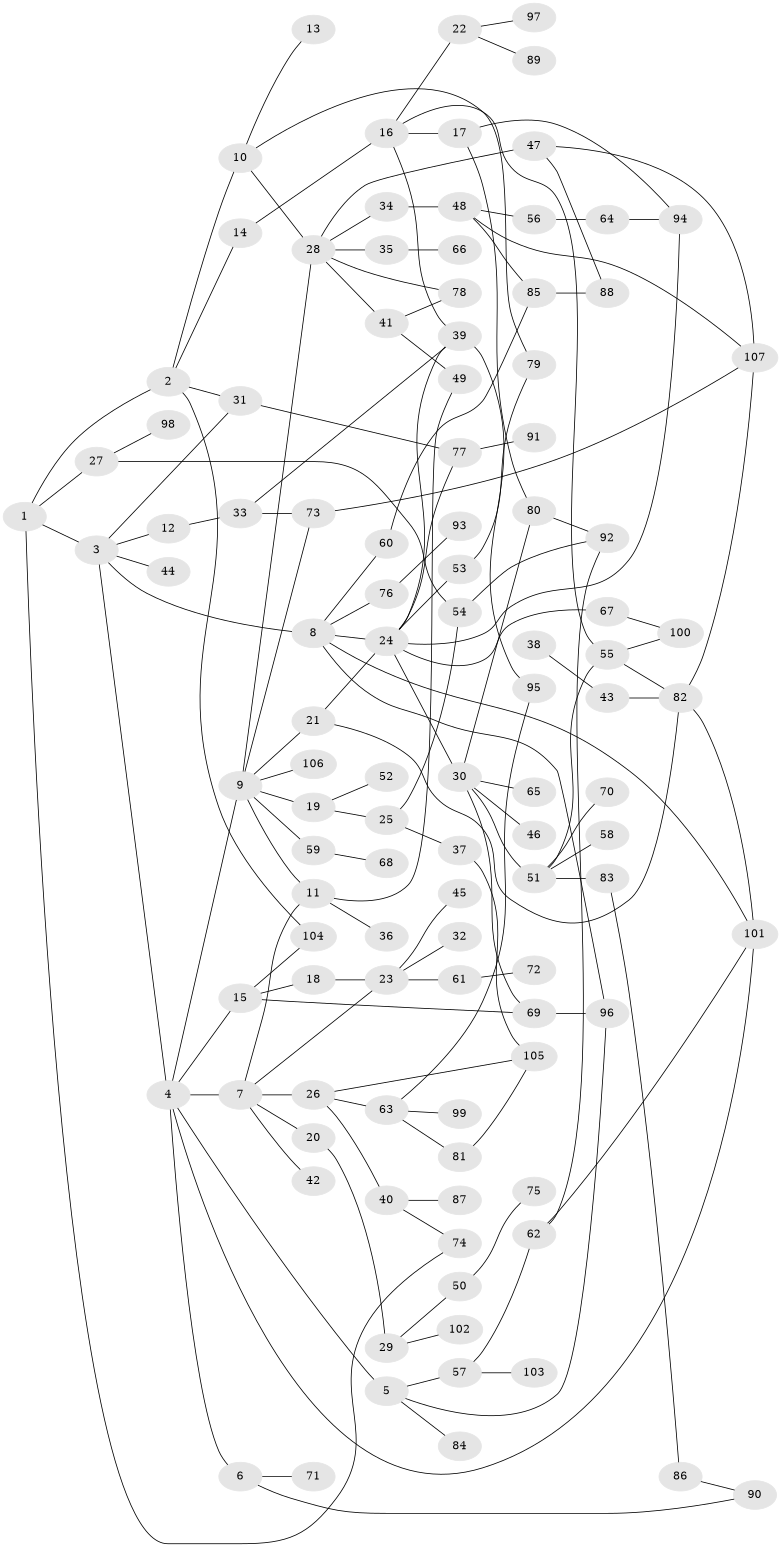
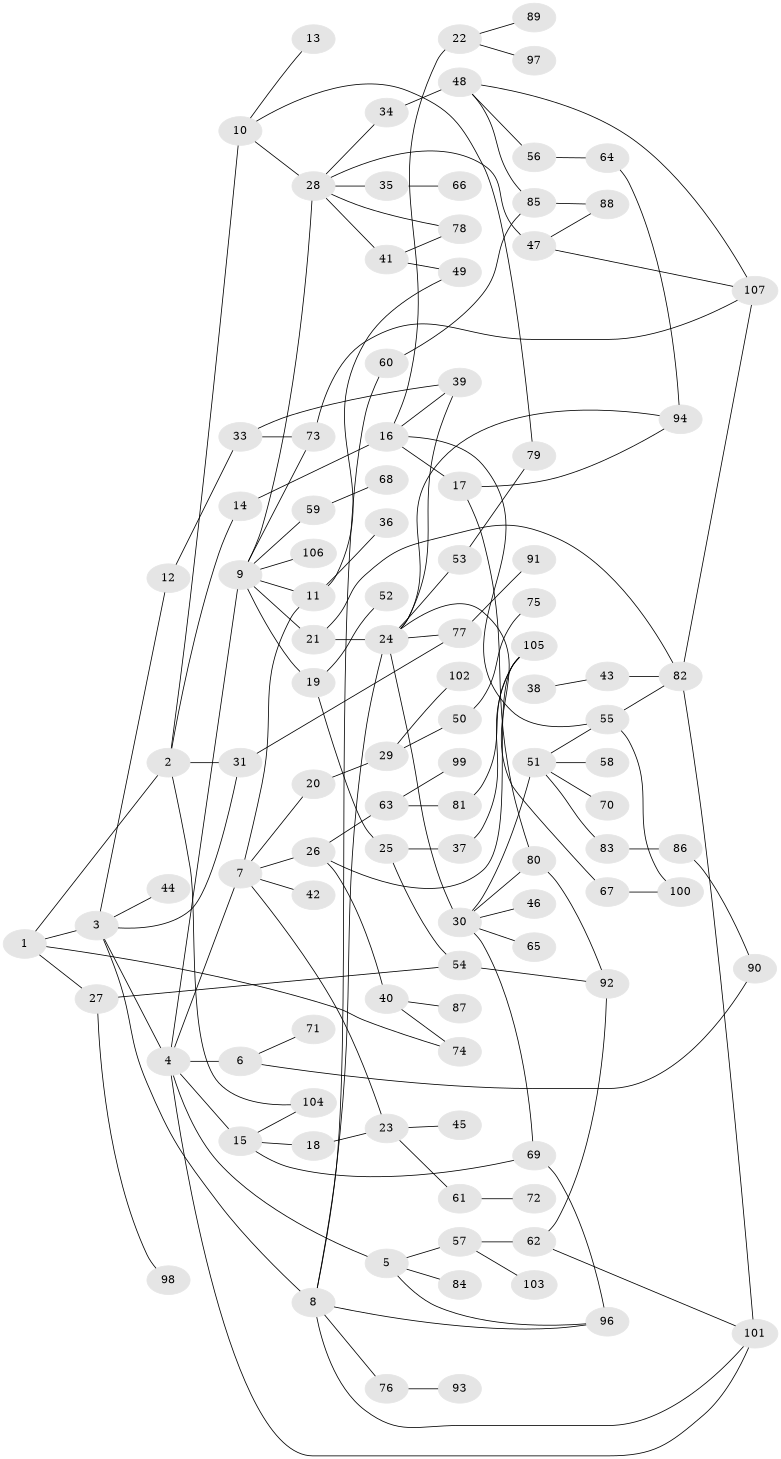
(534, 688) -> none
(460, 937) -> none
